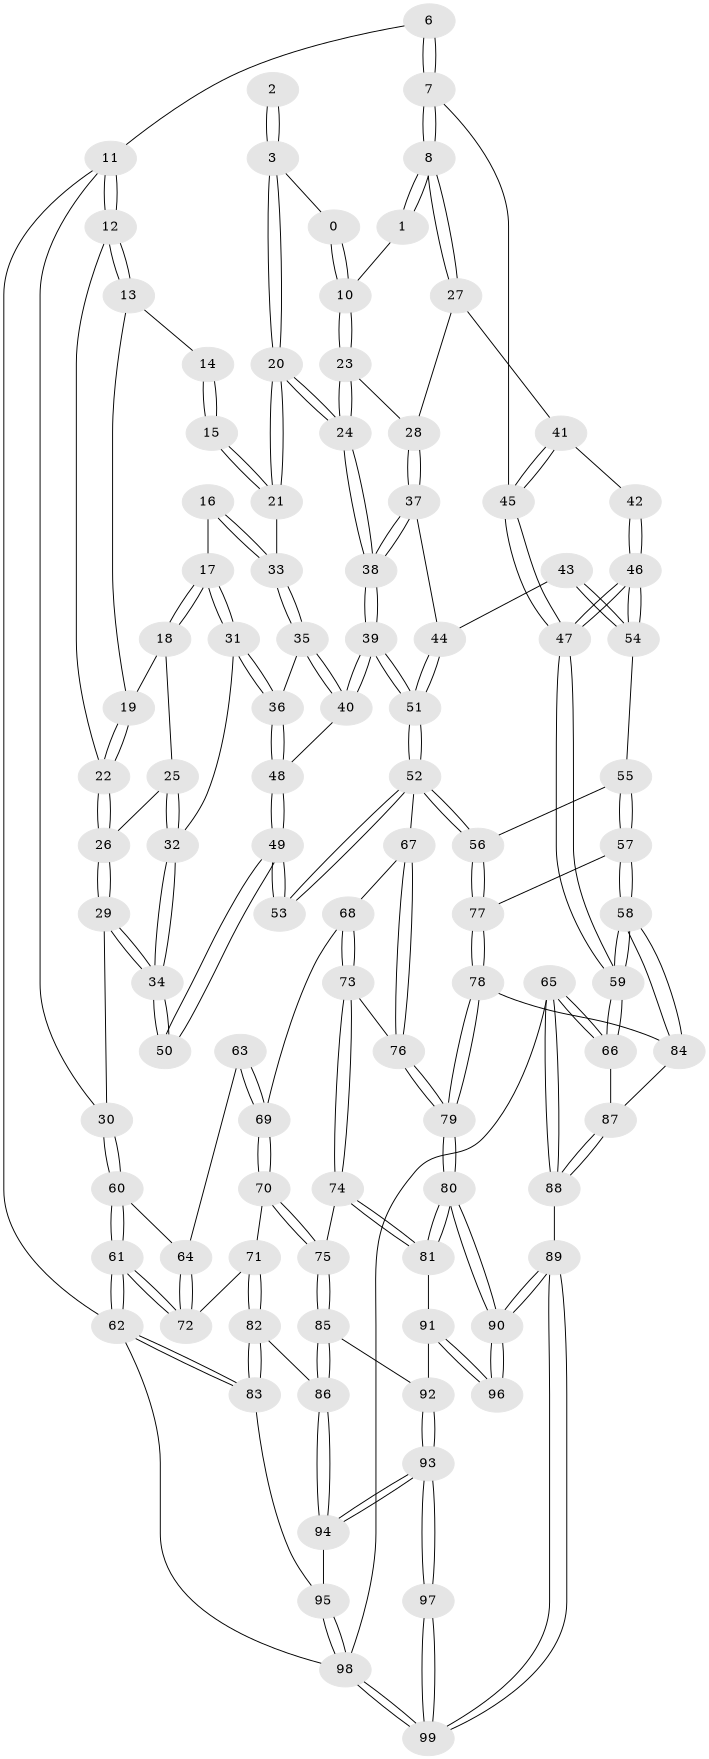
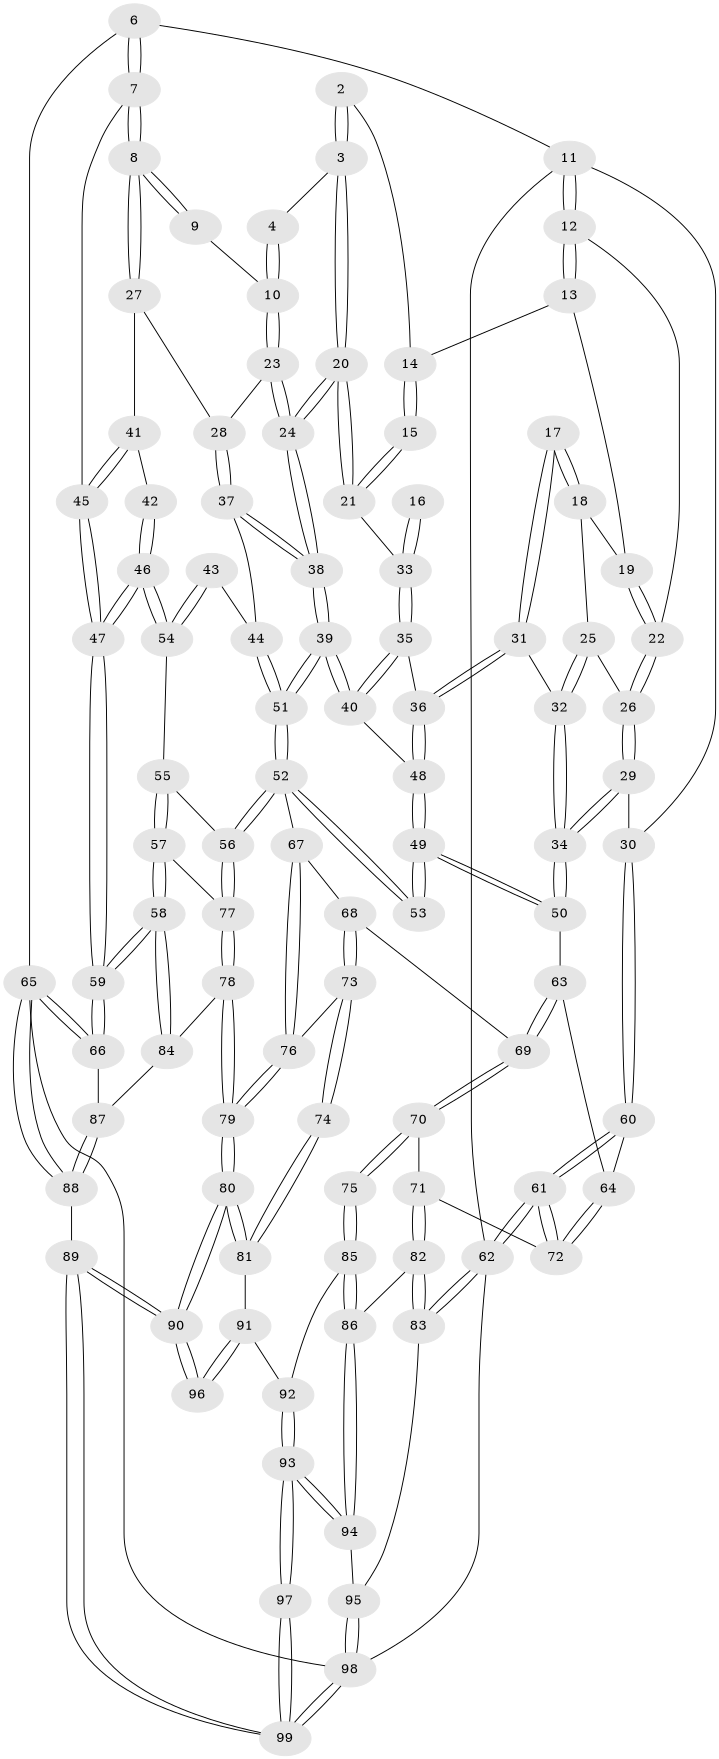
none -> (398, 222)
(334, 227) -> (273, 227)
(403, 227) -> (196, 227)
none -> (30, 483)
(208, 536) -> none
none -> (560, 949)
(331, 1223) -> none
